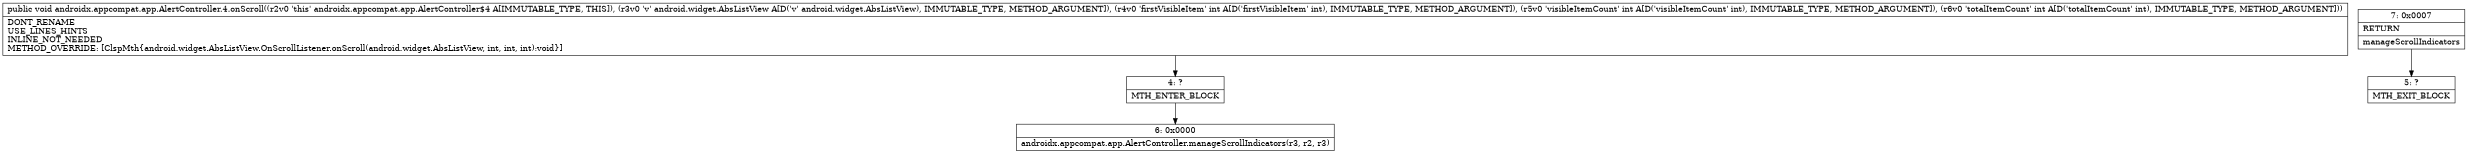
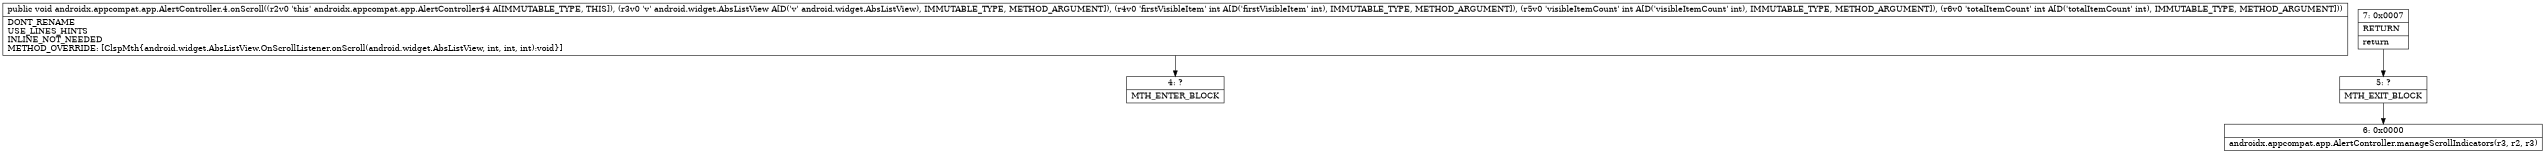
(2411, 42) -> (2376, 42)
(1175, 111) -> (2383, 111)
